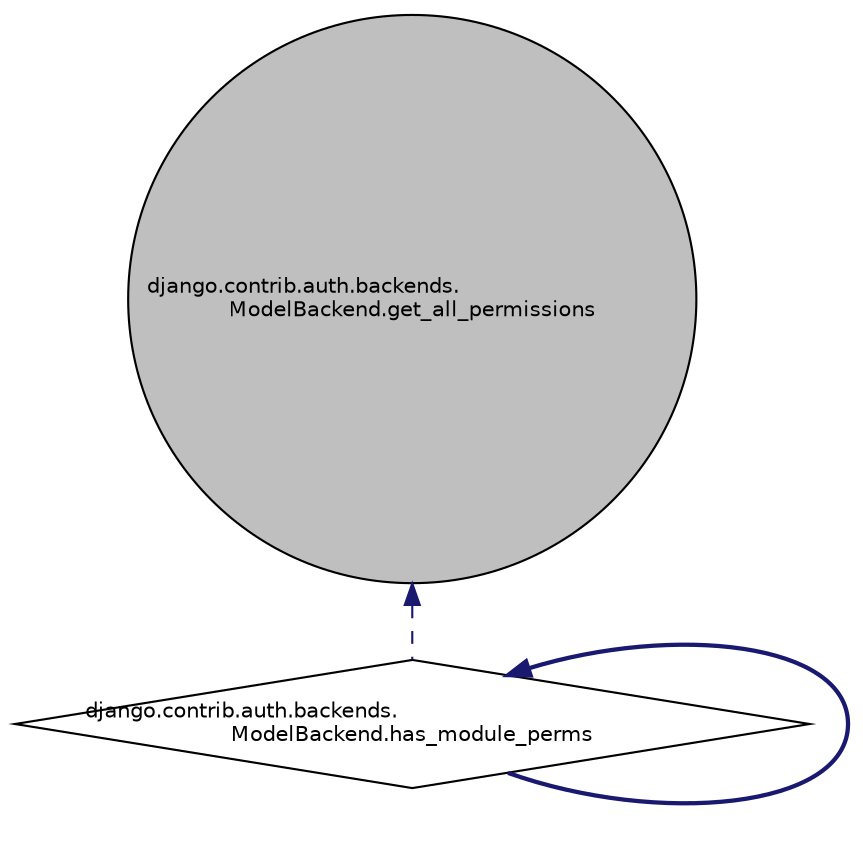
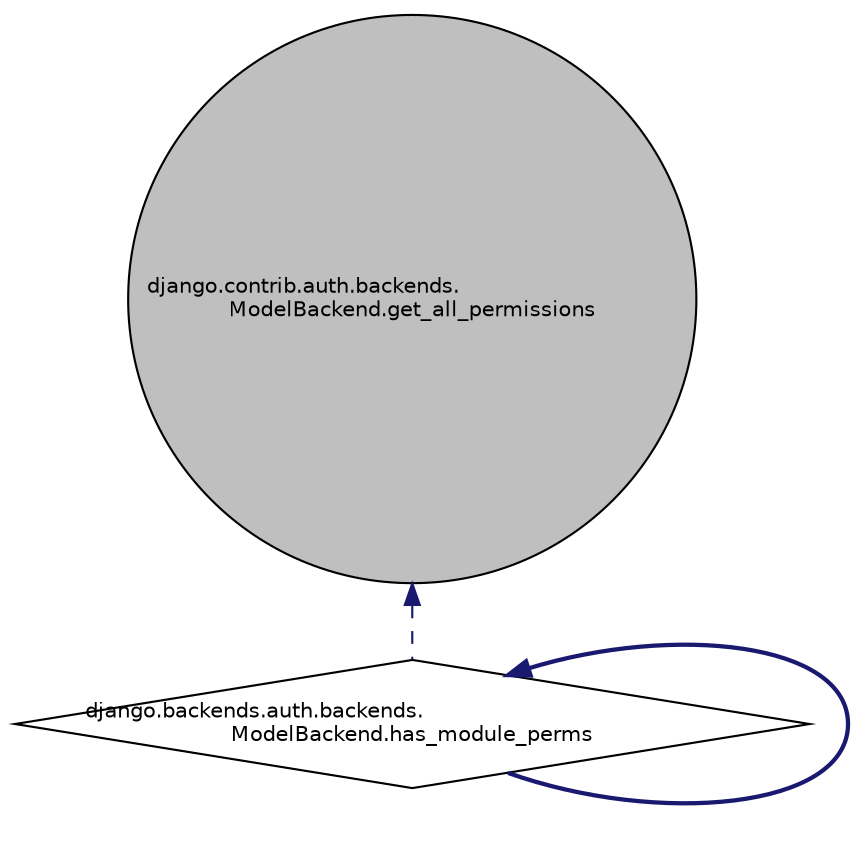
(412, 724) -> (412, 724)
